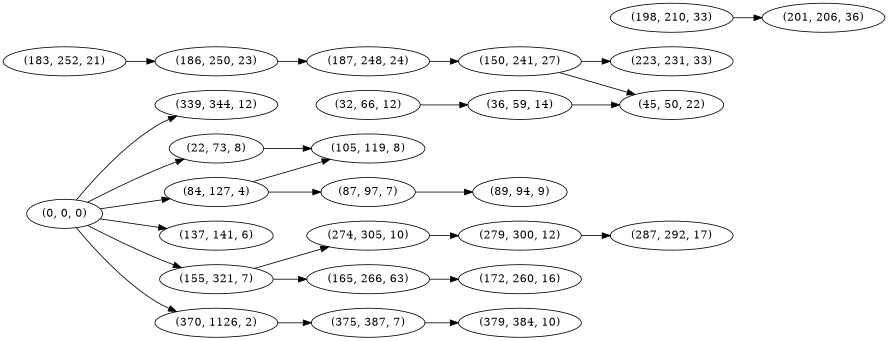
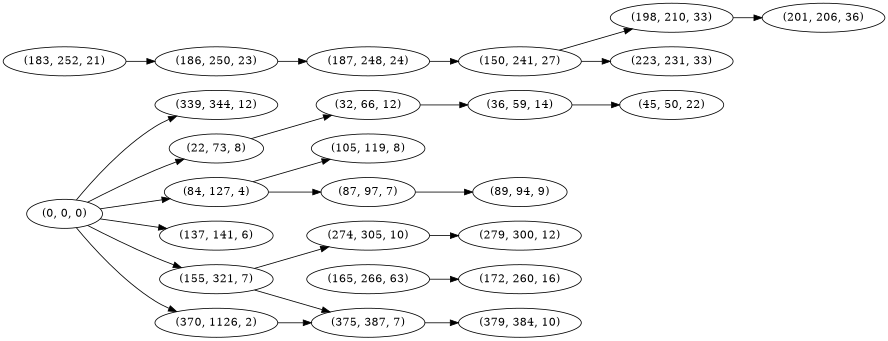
(593, 82) -> (592, 41)
(283, 148) -> (287, 128)
(672, 236) -> none
(286, 279) -> (288, 300)
